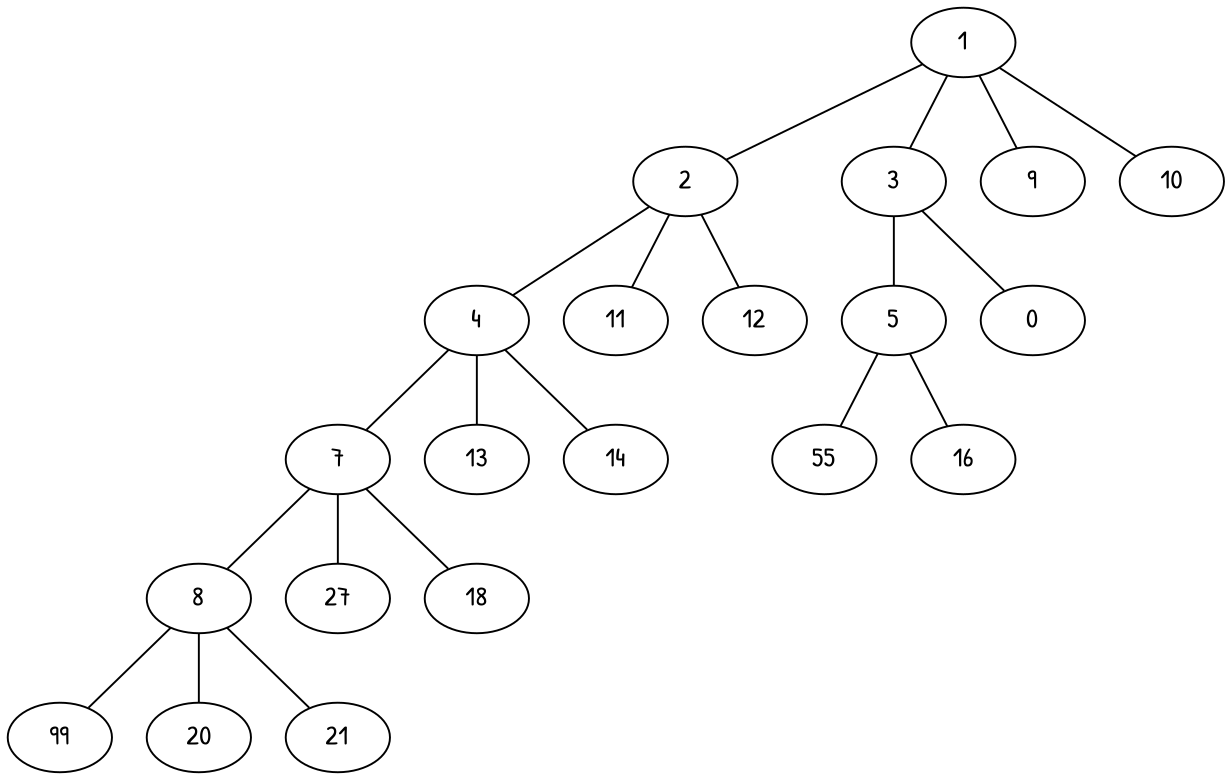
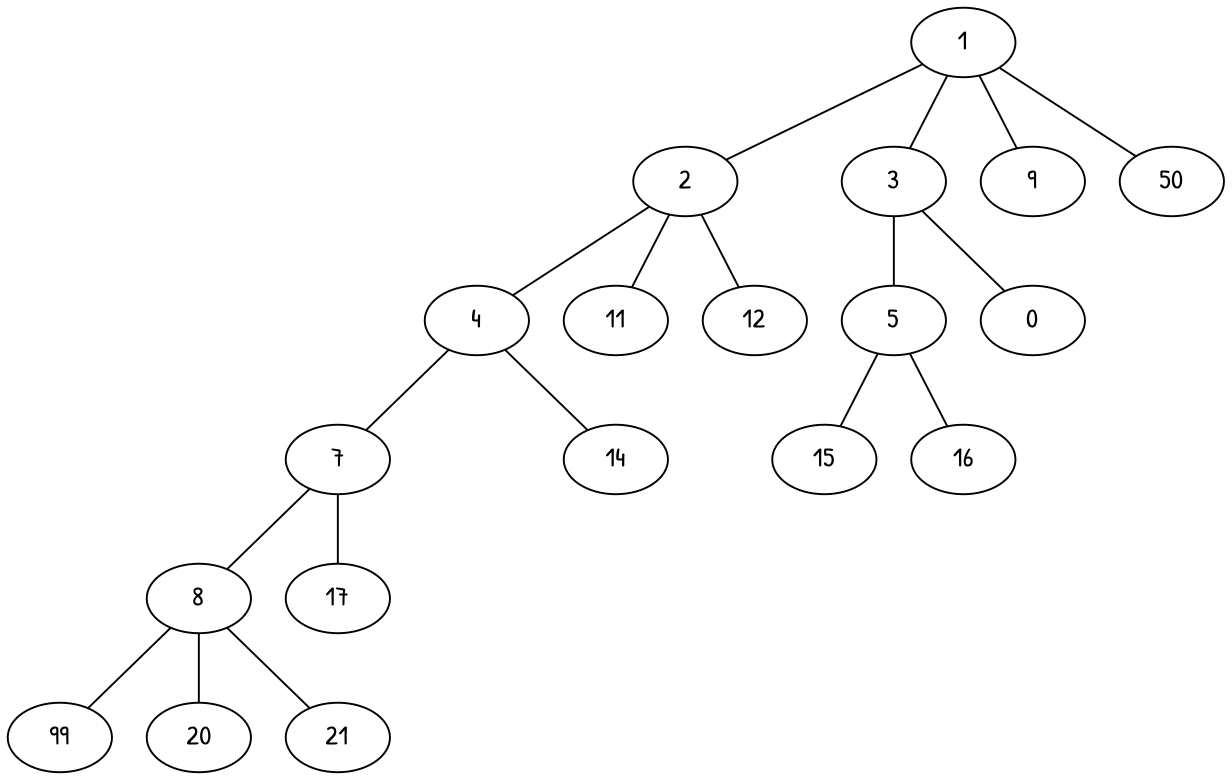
(1172, 181) -> (1172, 181)
(477, 459) -> none
(824, 459) -> (824, 459)
(338, 598) -> (338, 598)
(477, 598) -> none
